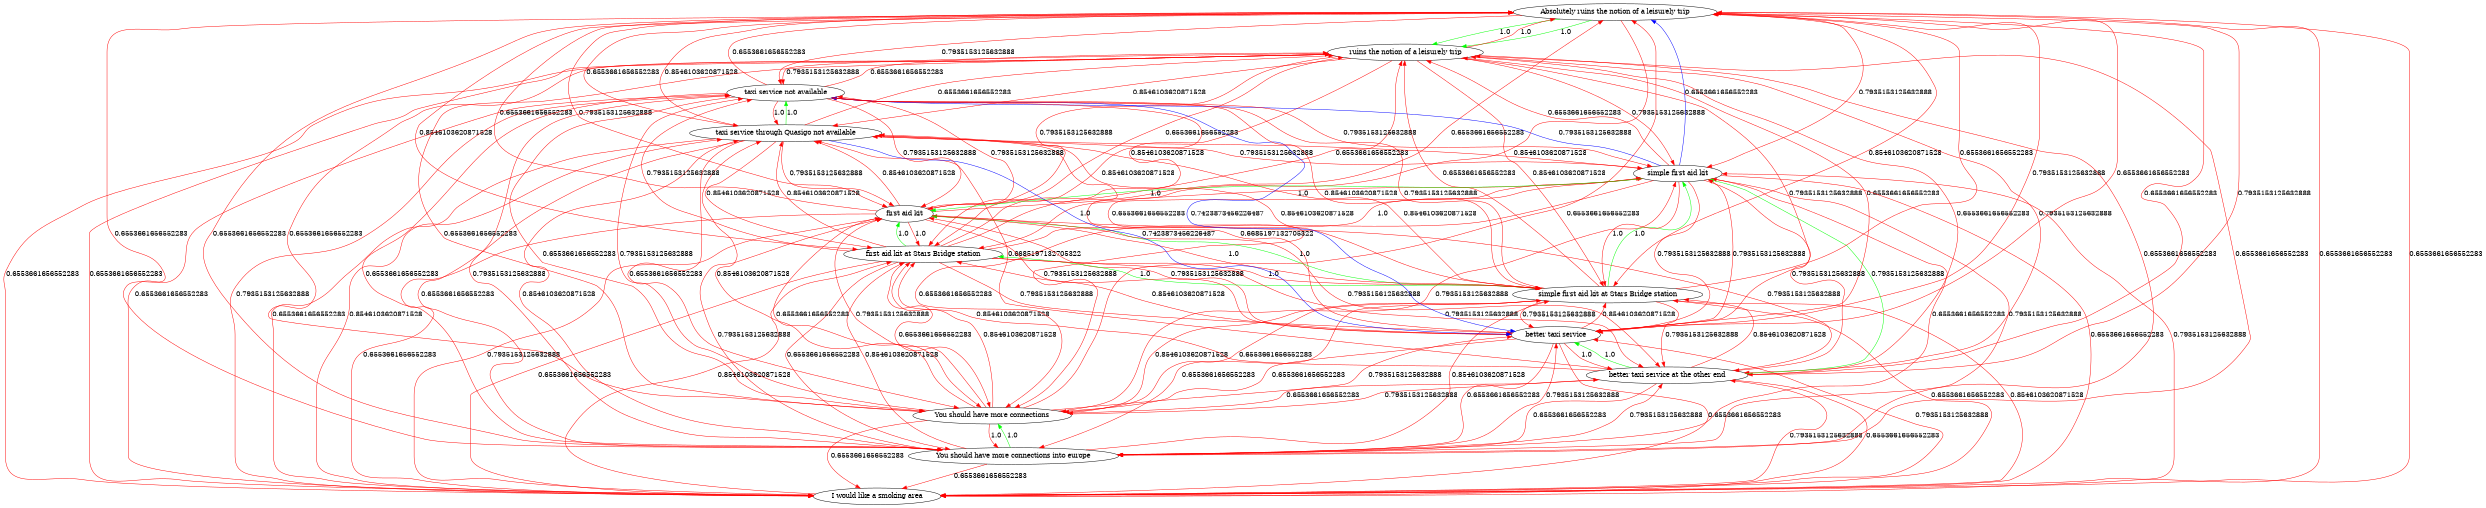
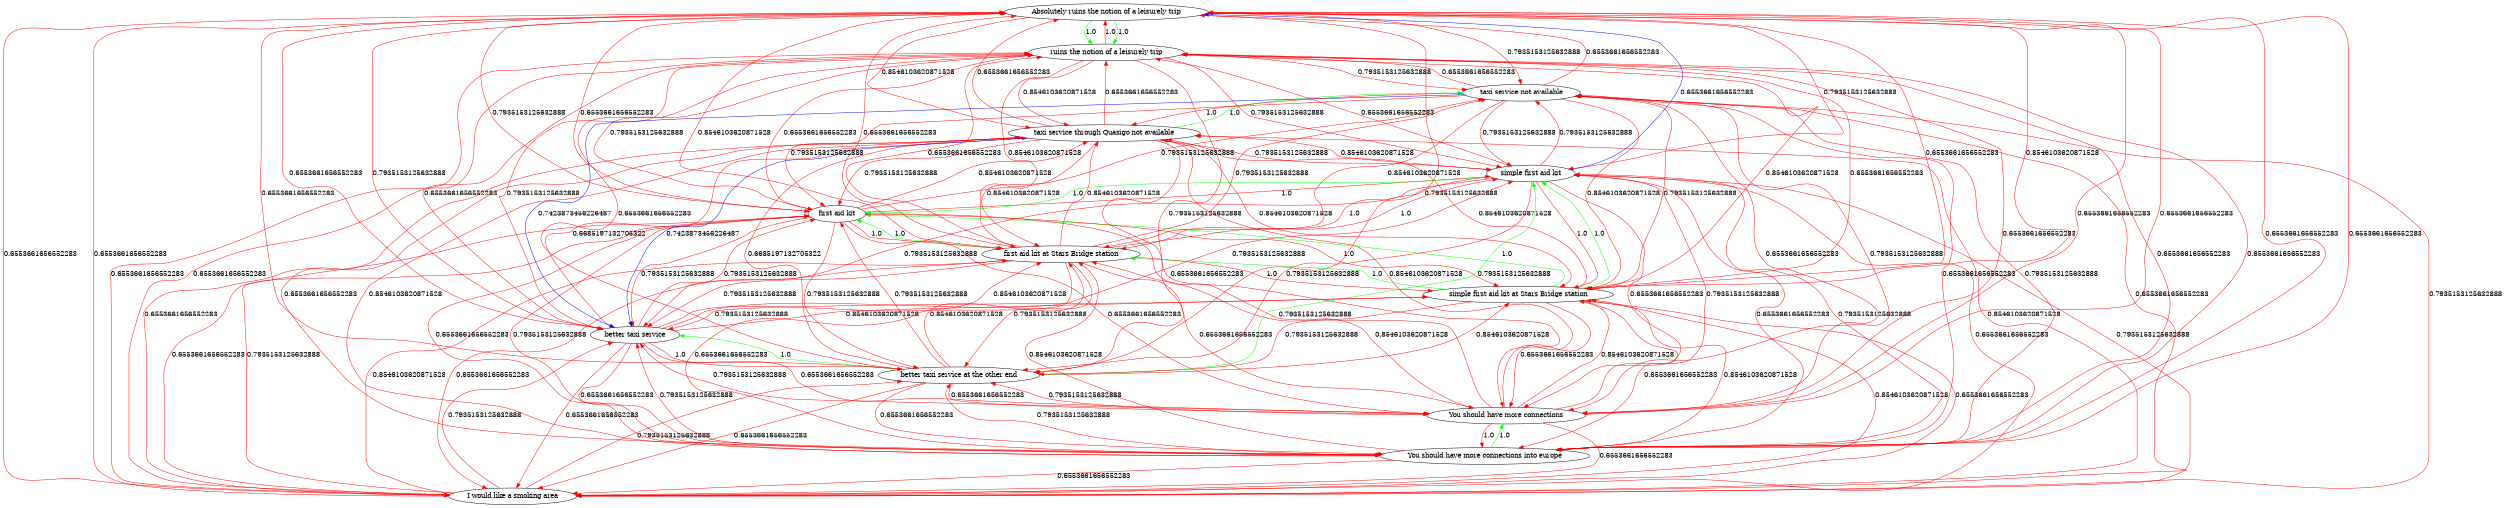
(543, 101) -> none
(1314, 109) -> (1559, 134)
(1384, 295) -> (843, 295)
none -> (642, 436)
